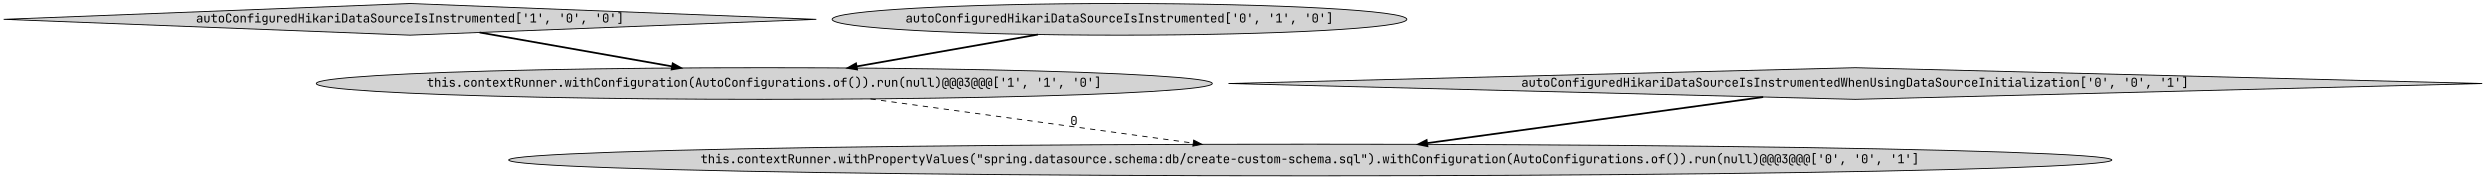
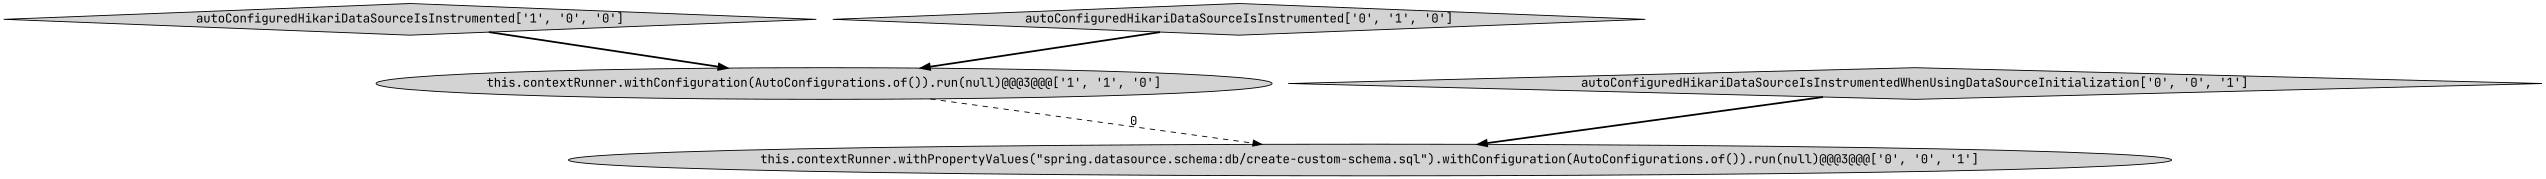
(1119, 19) -> (1239, 19)
